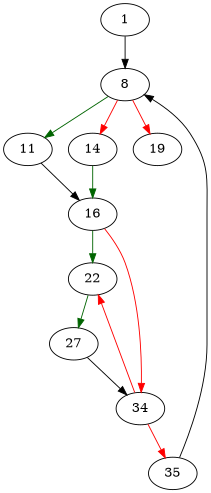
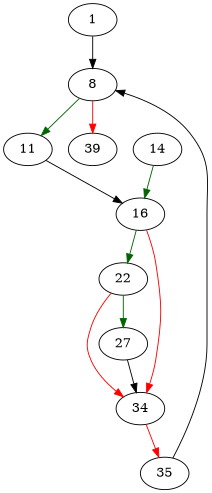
(111, 113) -> none
(157, 149) -> (93, 149)
(118, 348) -> (87, 344)
